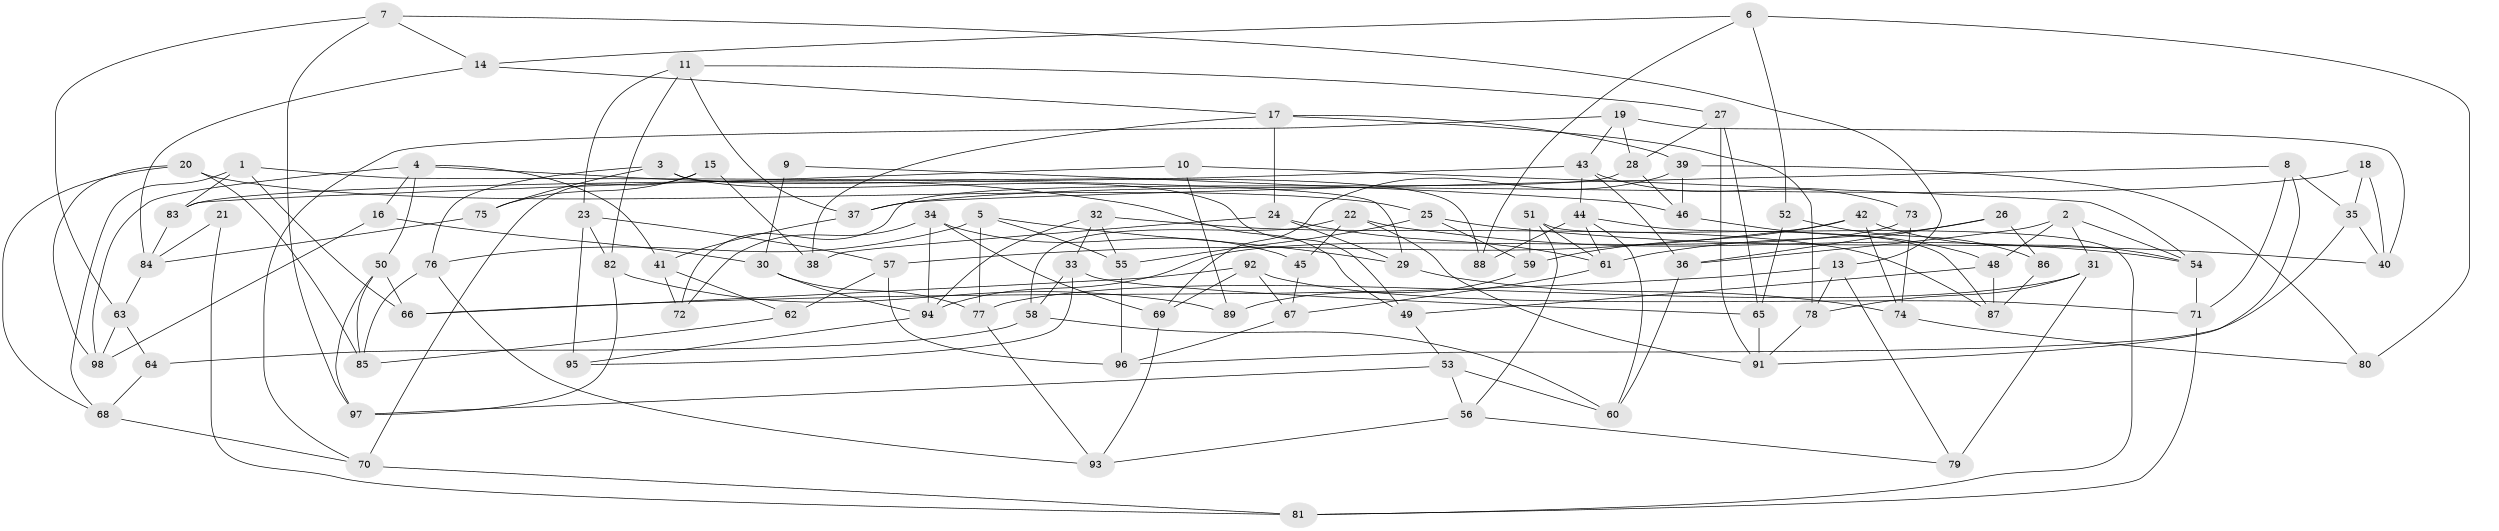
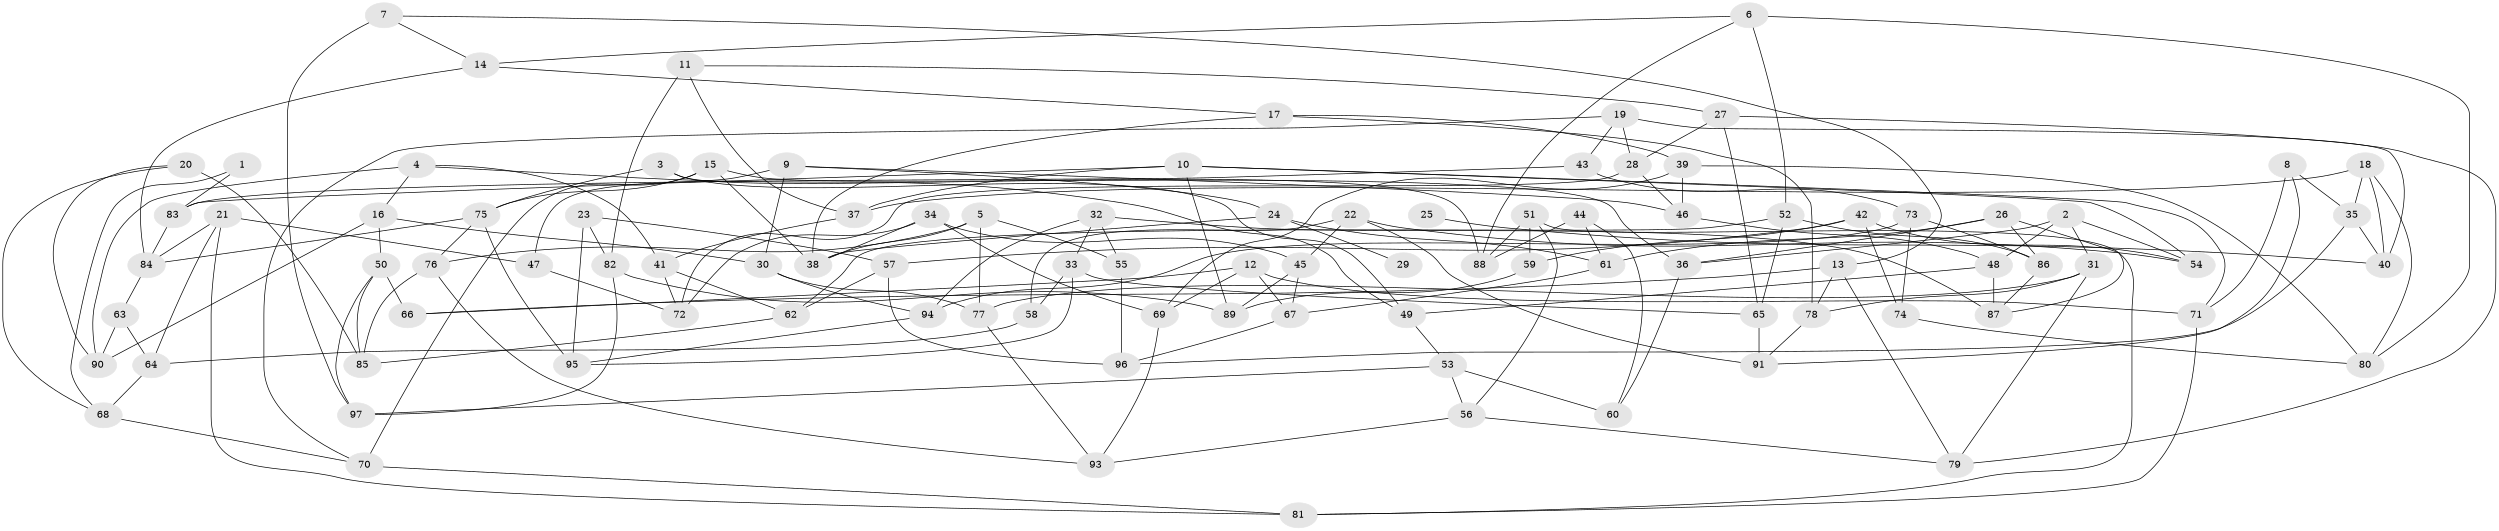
(102, 70) -> none
(602, 120) -> none
(1274, 163) -> (1034, 179)
(1709, 179) -> (942, 190)
(848, 180) -> none
(519, 181) -> (456, 240)
(1581, 194) -> none
(805, 197) -> none
(1637, 212) -> (1209, 180)
(408, 216) -> (380, 236)
none -> (1275, 230)
(1804, 233) -> (2123, 270)
(1564, 238) -> (1510, 235)
(1192, 239) -> (897, 241)
none -> (1982, 239)
(1478, 240) -> none
(1282, 242) -> none
(1721, 250) -> (2454, 166)
(327, 252) -> none
none -> (534, 265)
(1251, 265) -> (1251, 265)
none -> (2411, 265)
(929, 267) -> (874, 239)
none -> (184, 289)
(2197, 290) -> (1749, 186)
(1652, 292) -> none
none -> (519, 294)
none -> (1254, 298)
(1331, 332) -> none
(98, 365) -> (98, 365)
